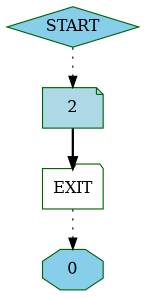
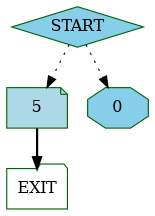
(73, 108) -> (37, 108)
(73, 224) -> (95, 61)
